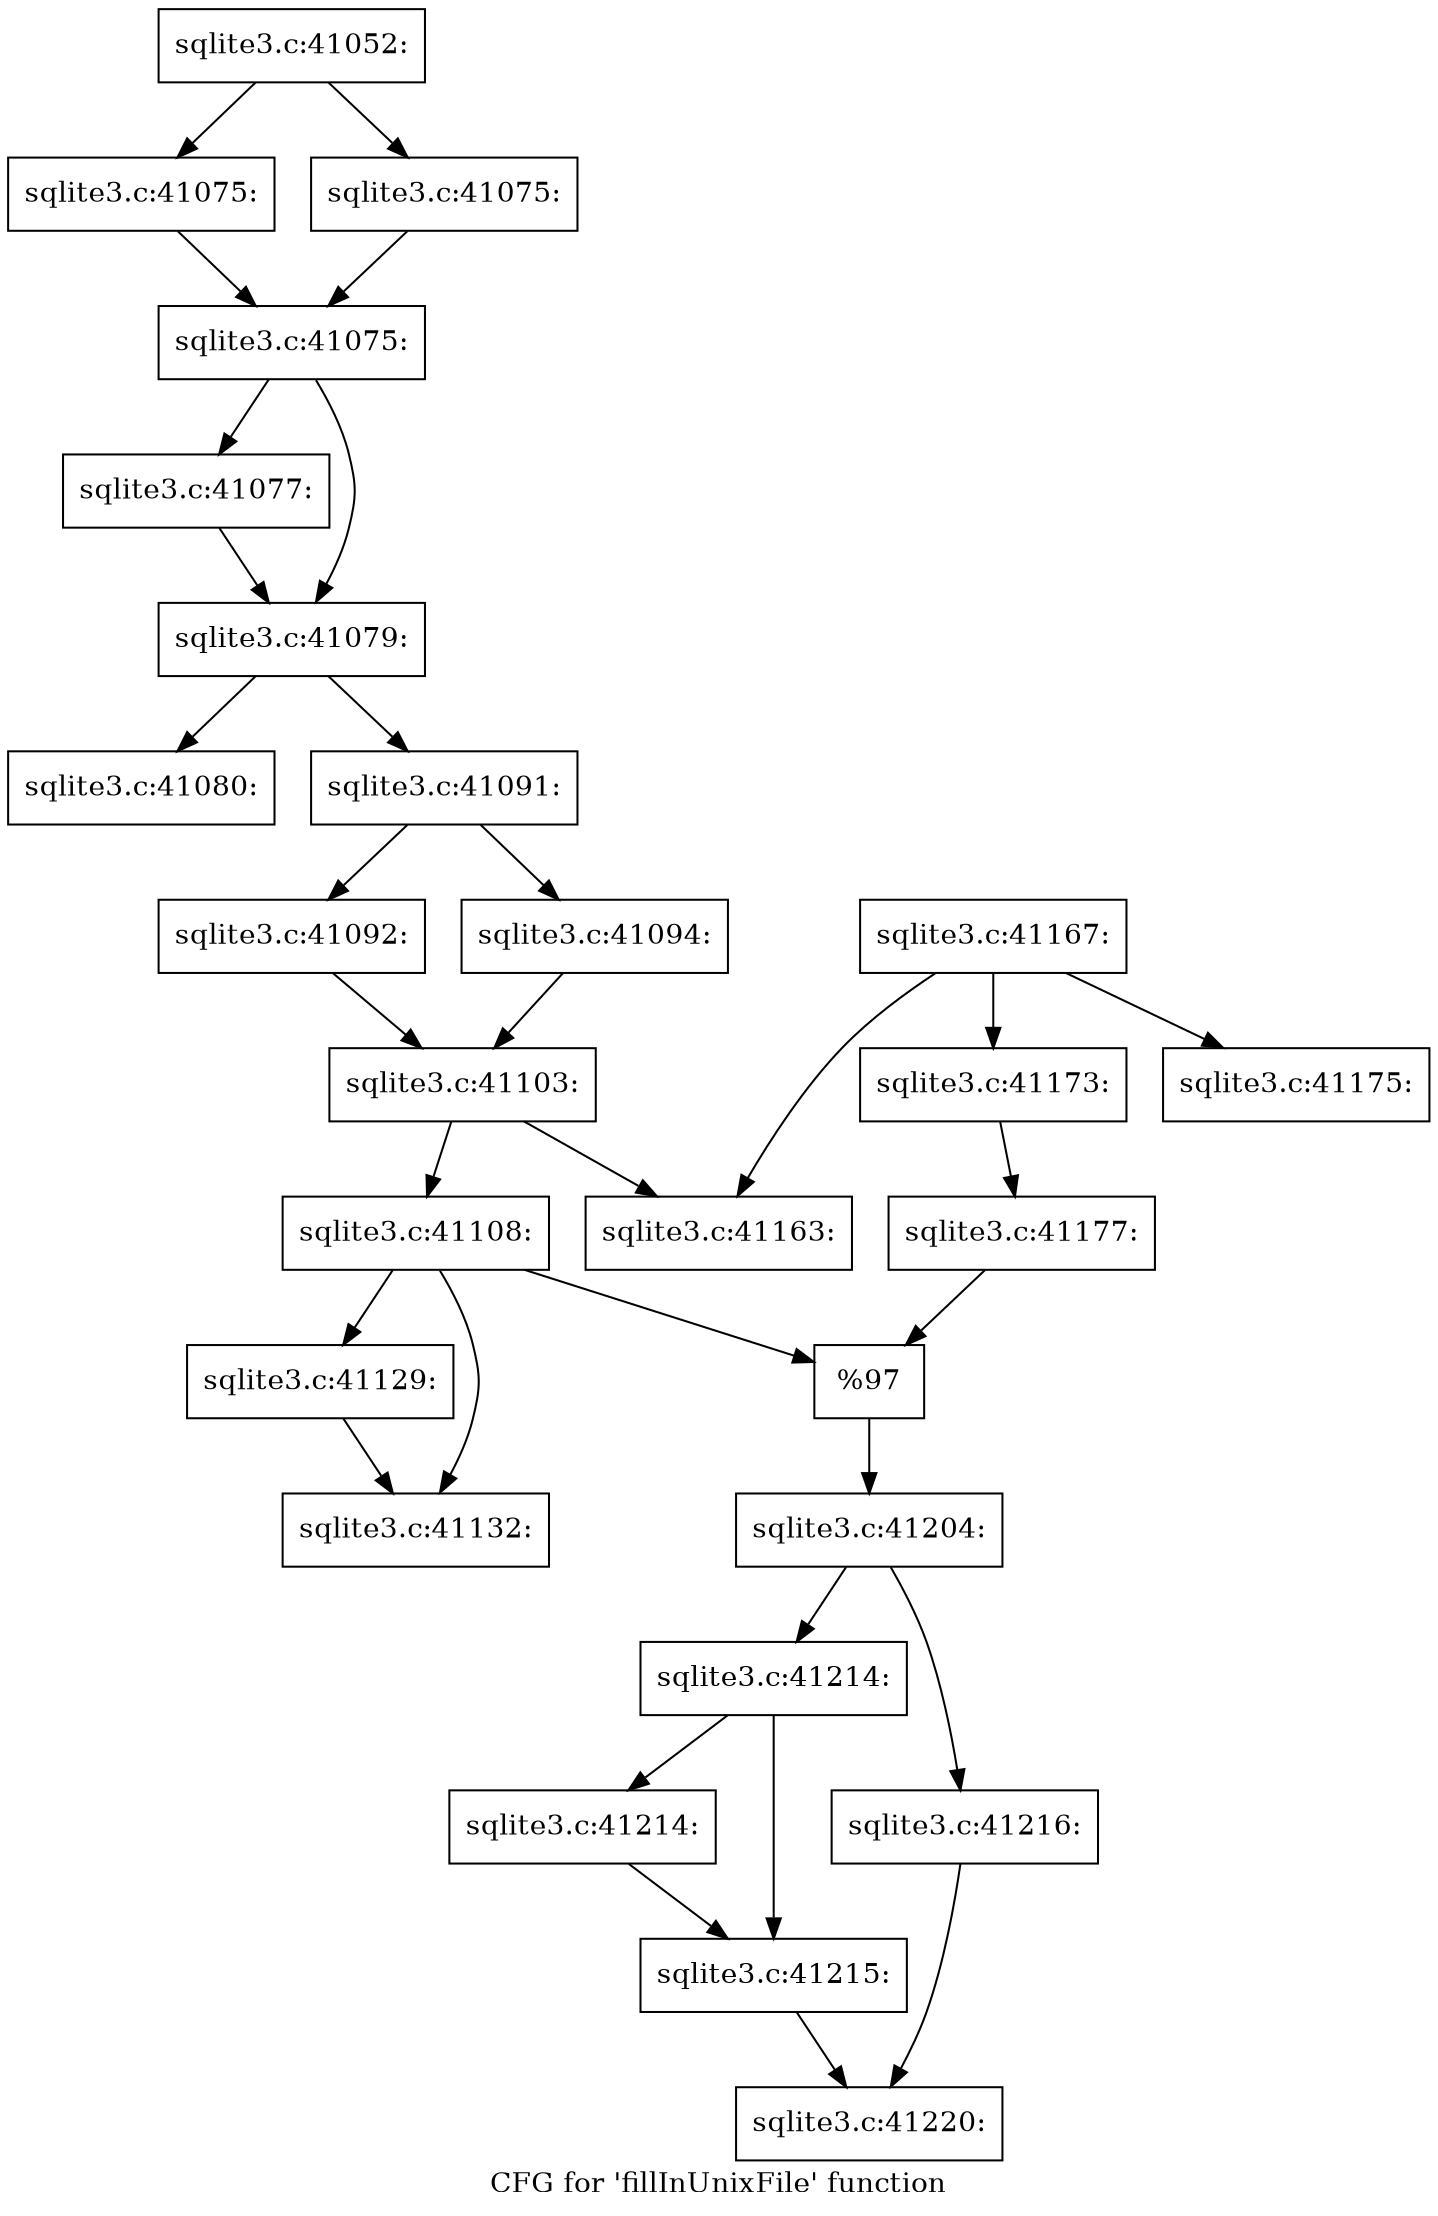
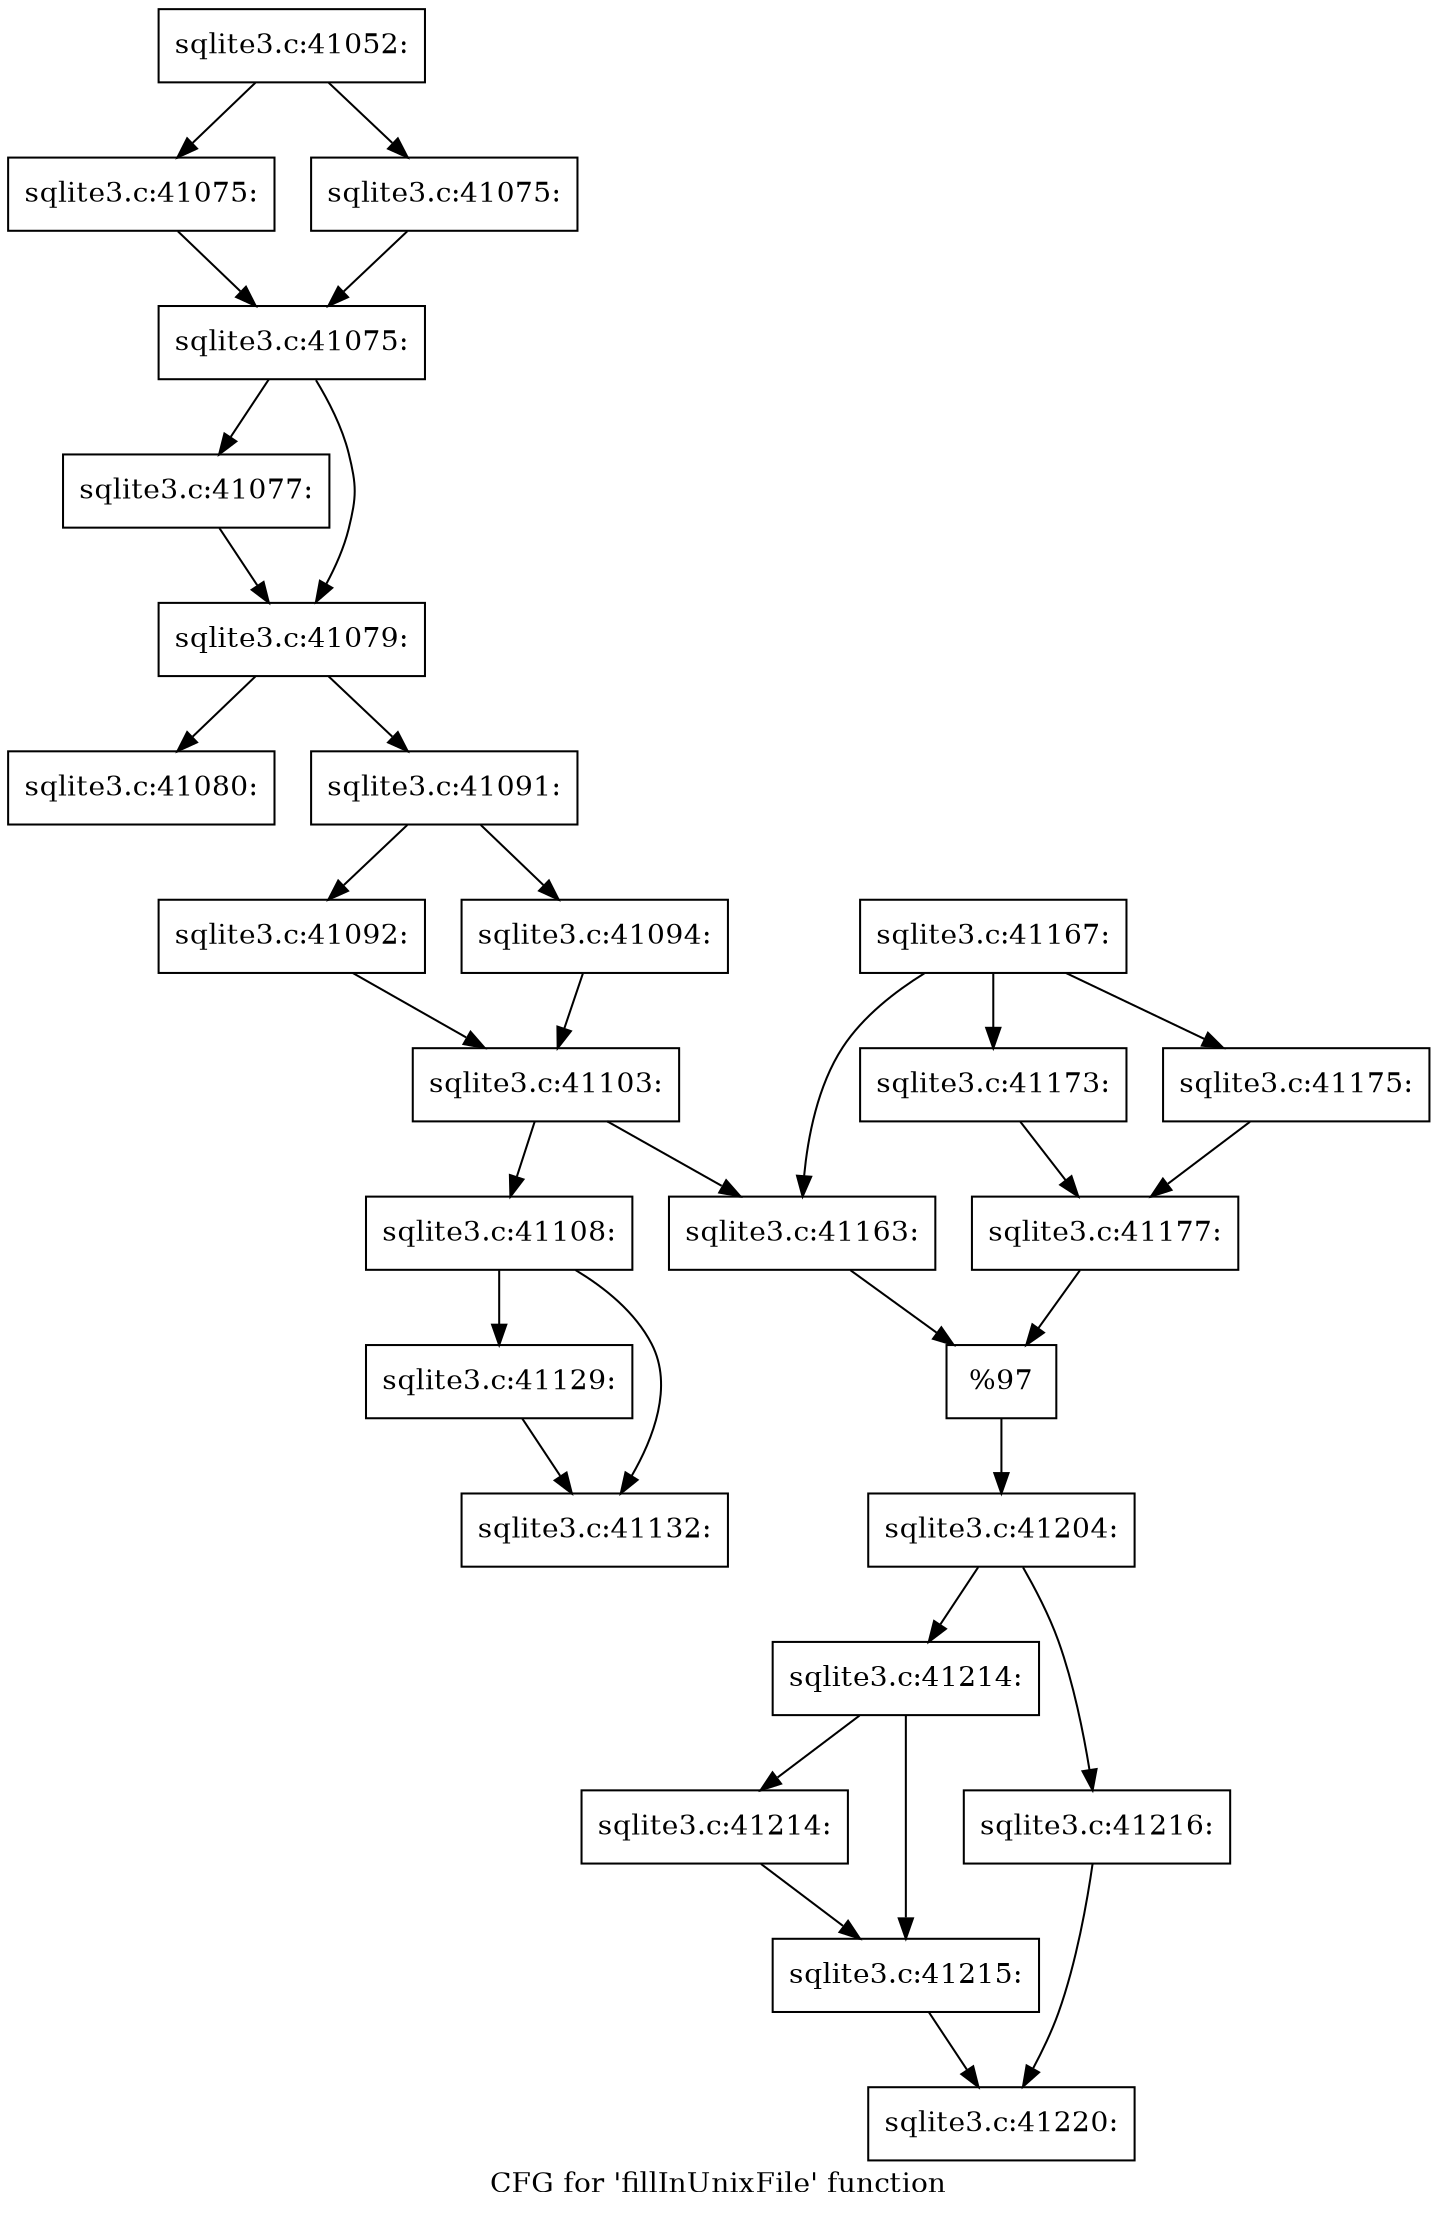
none -> (1209, 1153)
(659, 1313) -> (894, 1301)
